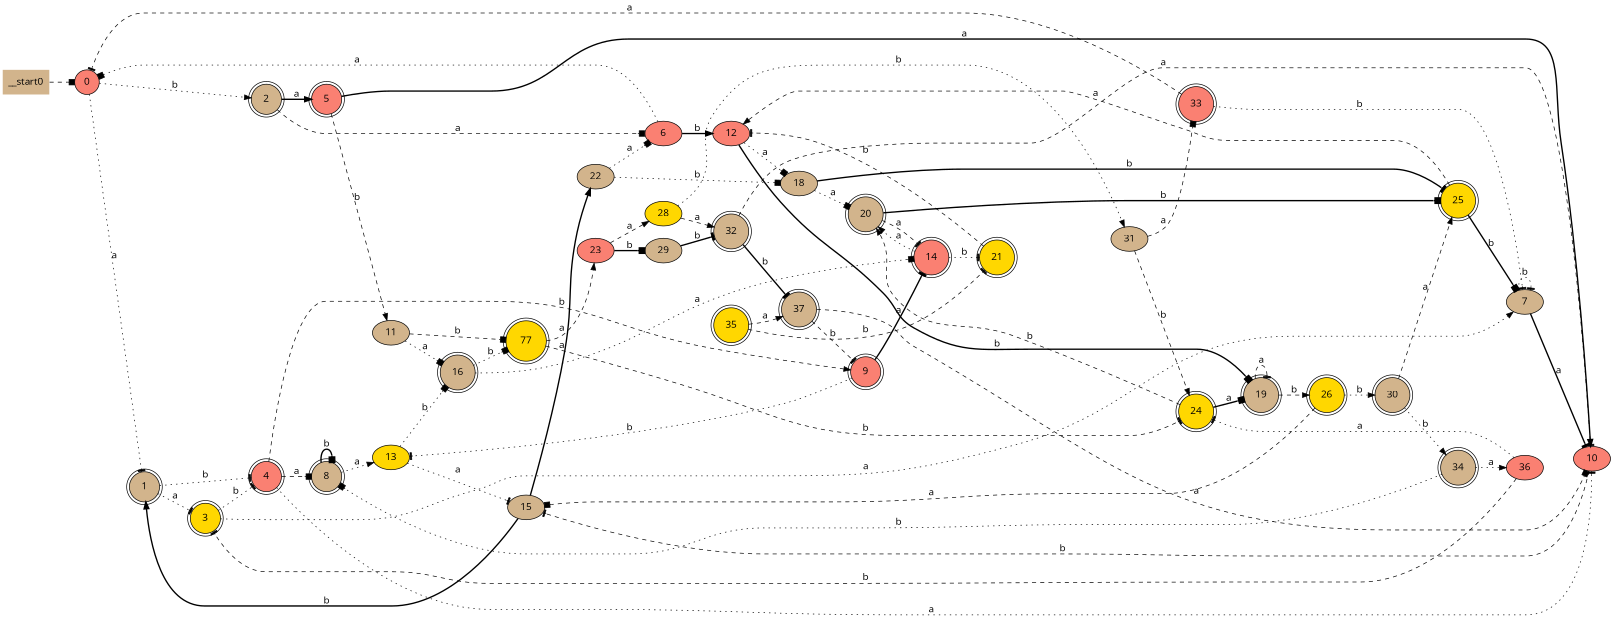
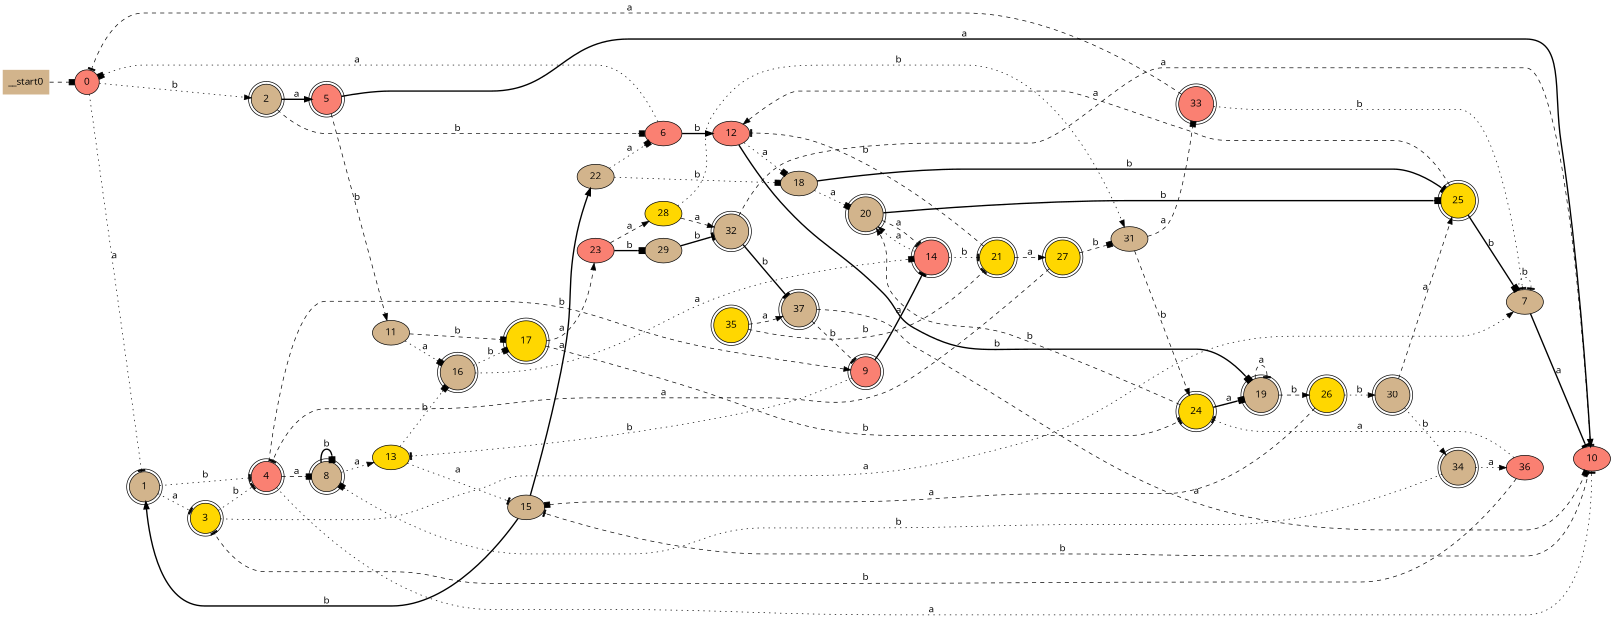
(458, 128) -> (458, 128)
none -> (1063, 257)
(526, 341) -> (526, 341)
